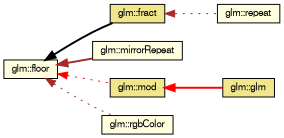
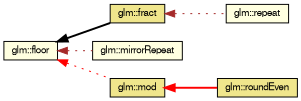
(80, 61) -> (80, 51)
(249, 88) -> (257, 88)
(137, 125) -> none
